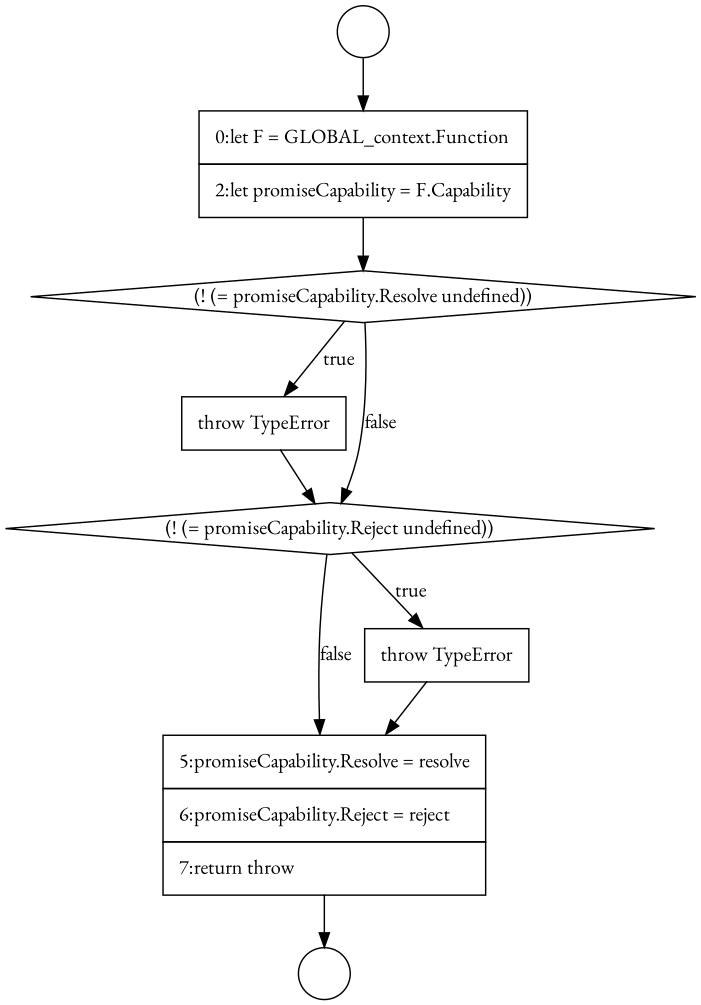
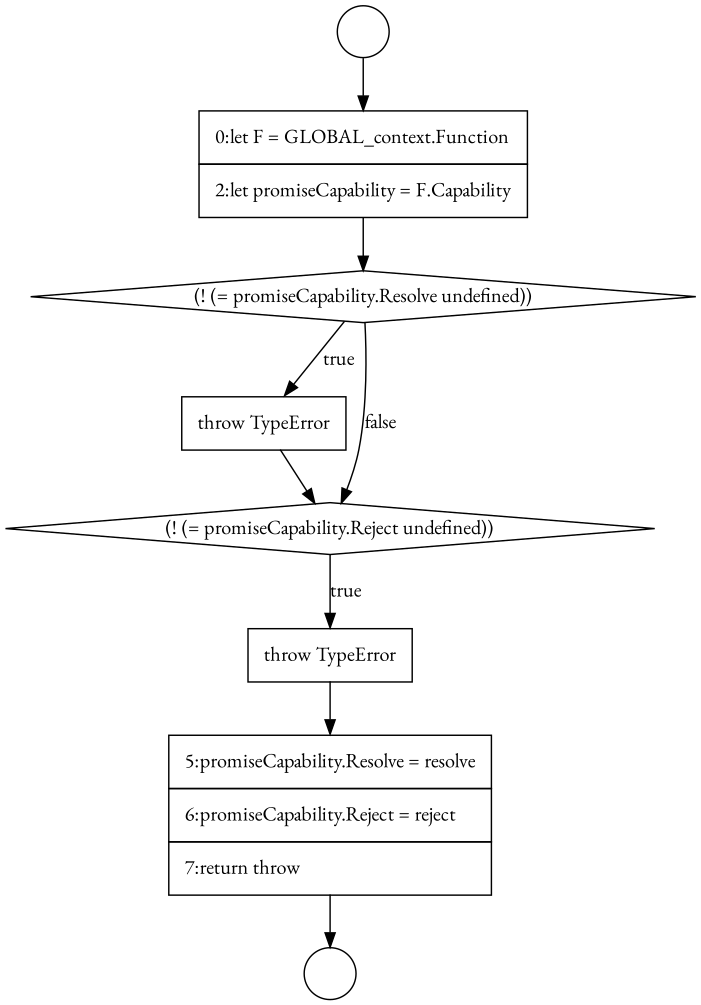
(320, 637) -> none
